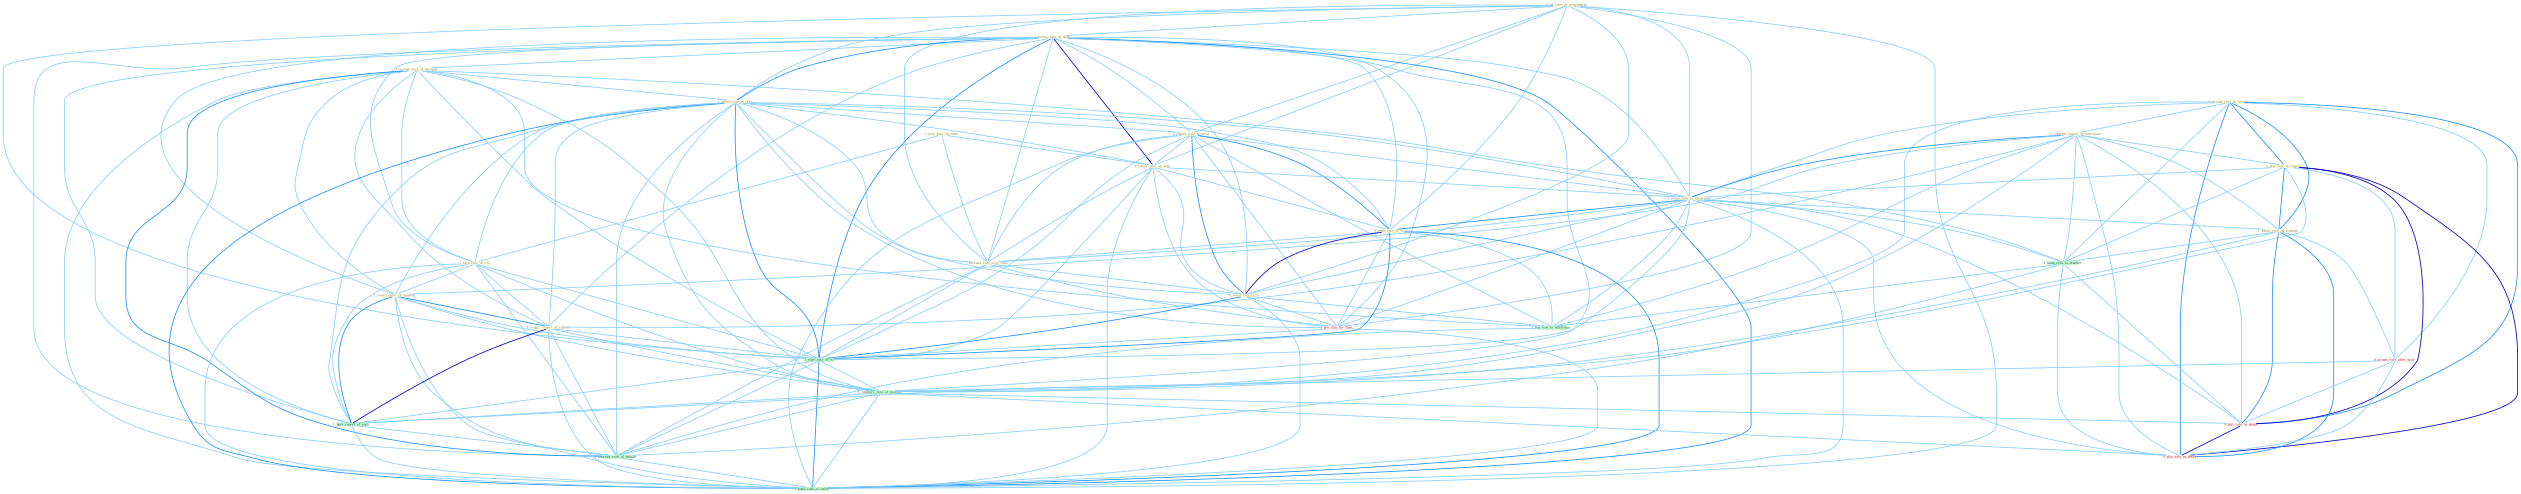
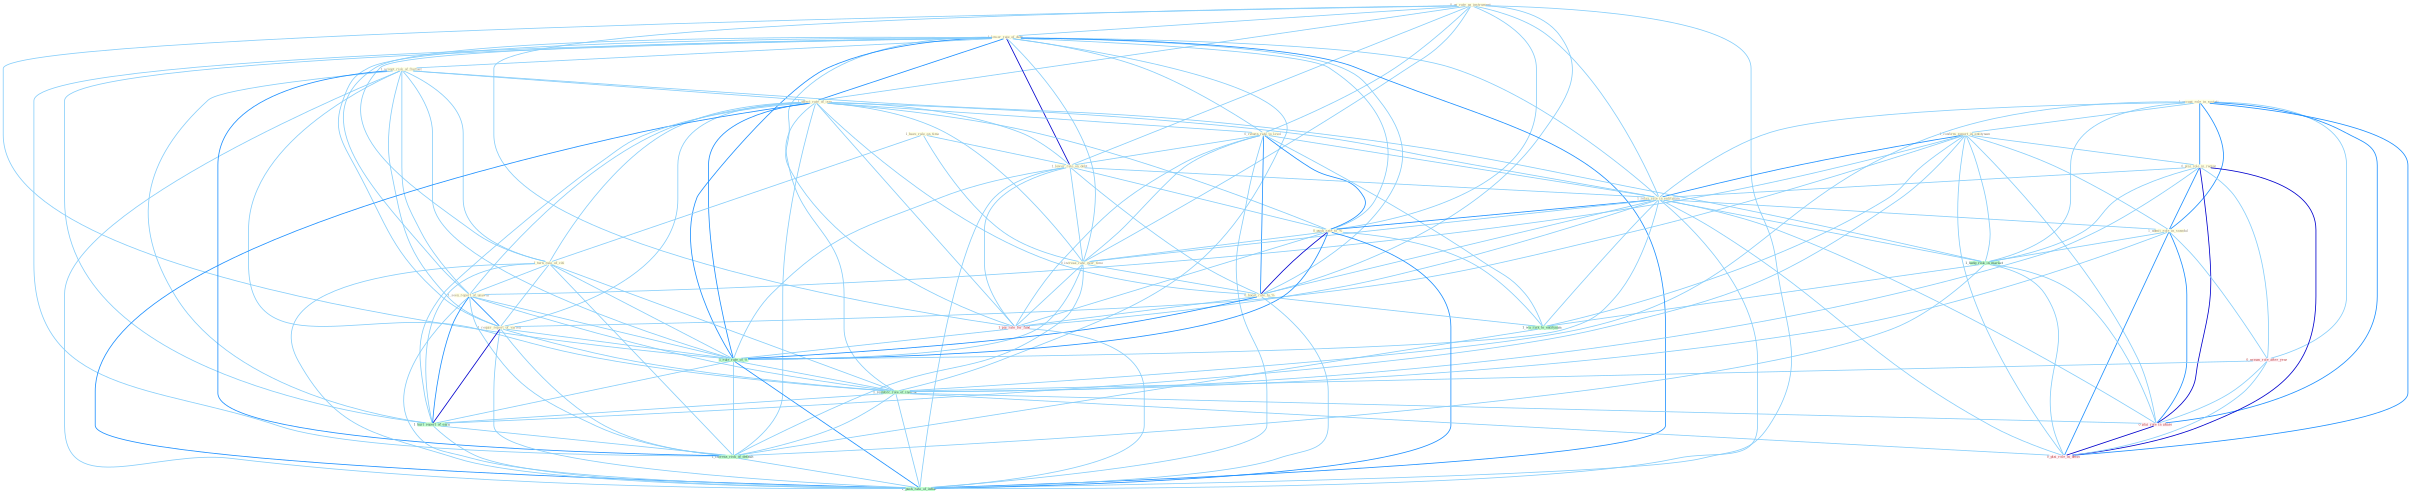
(1032, 248) -> none
(940, 279) -> none
